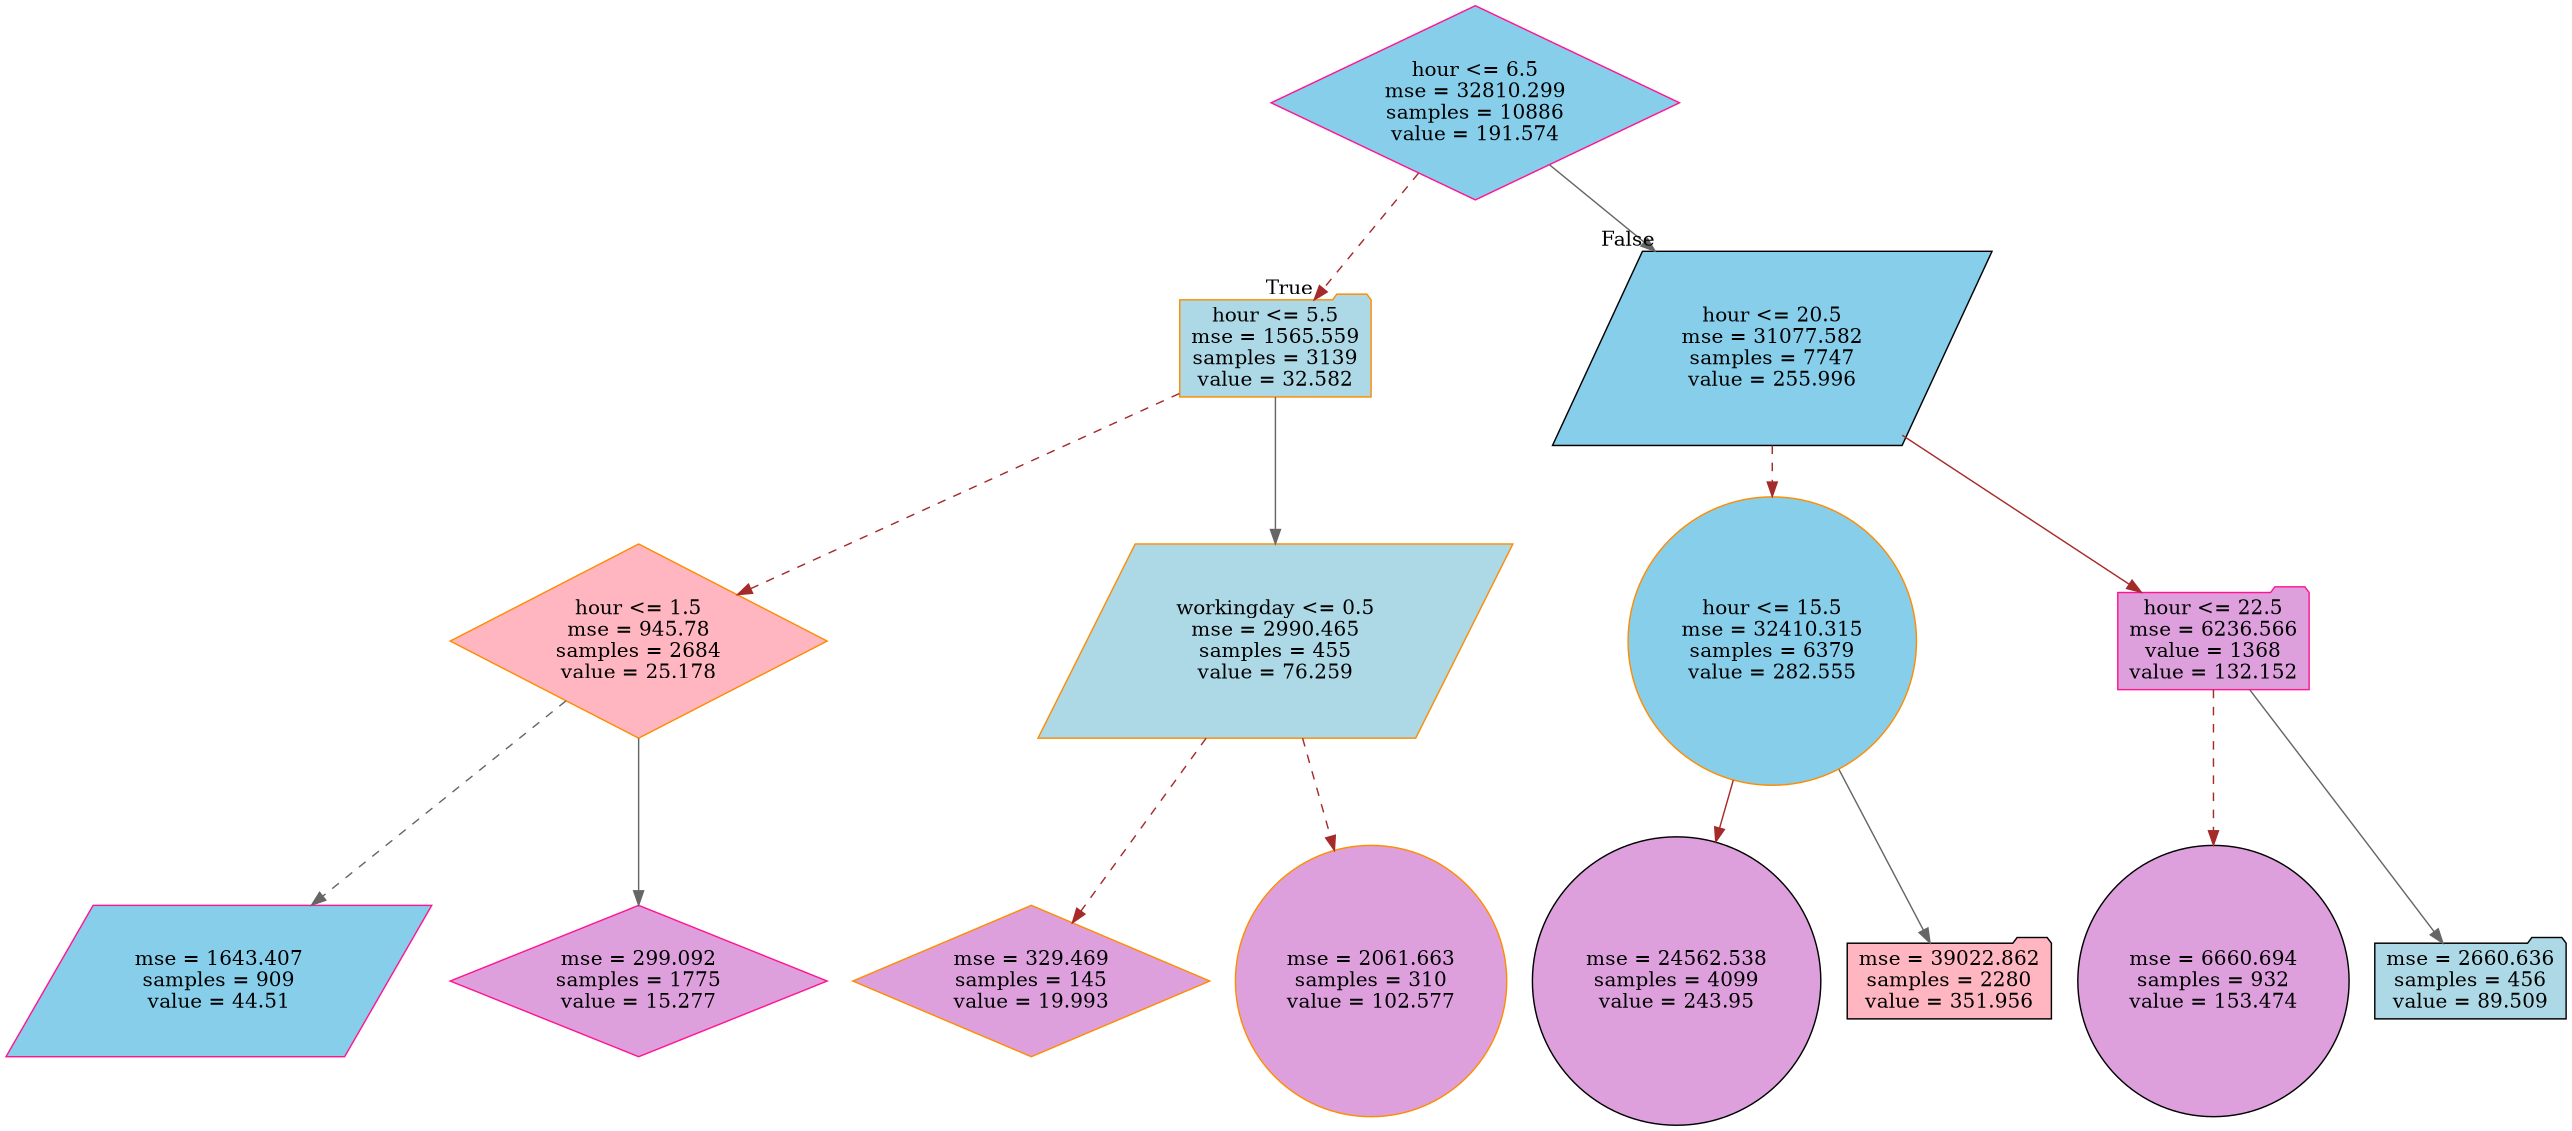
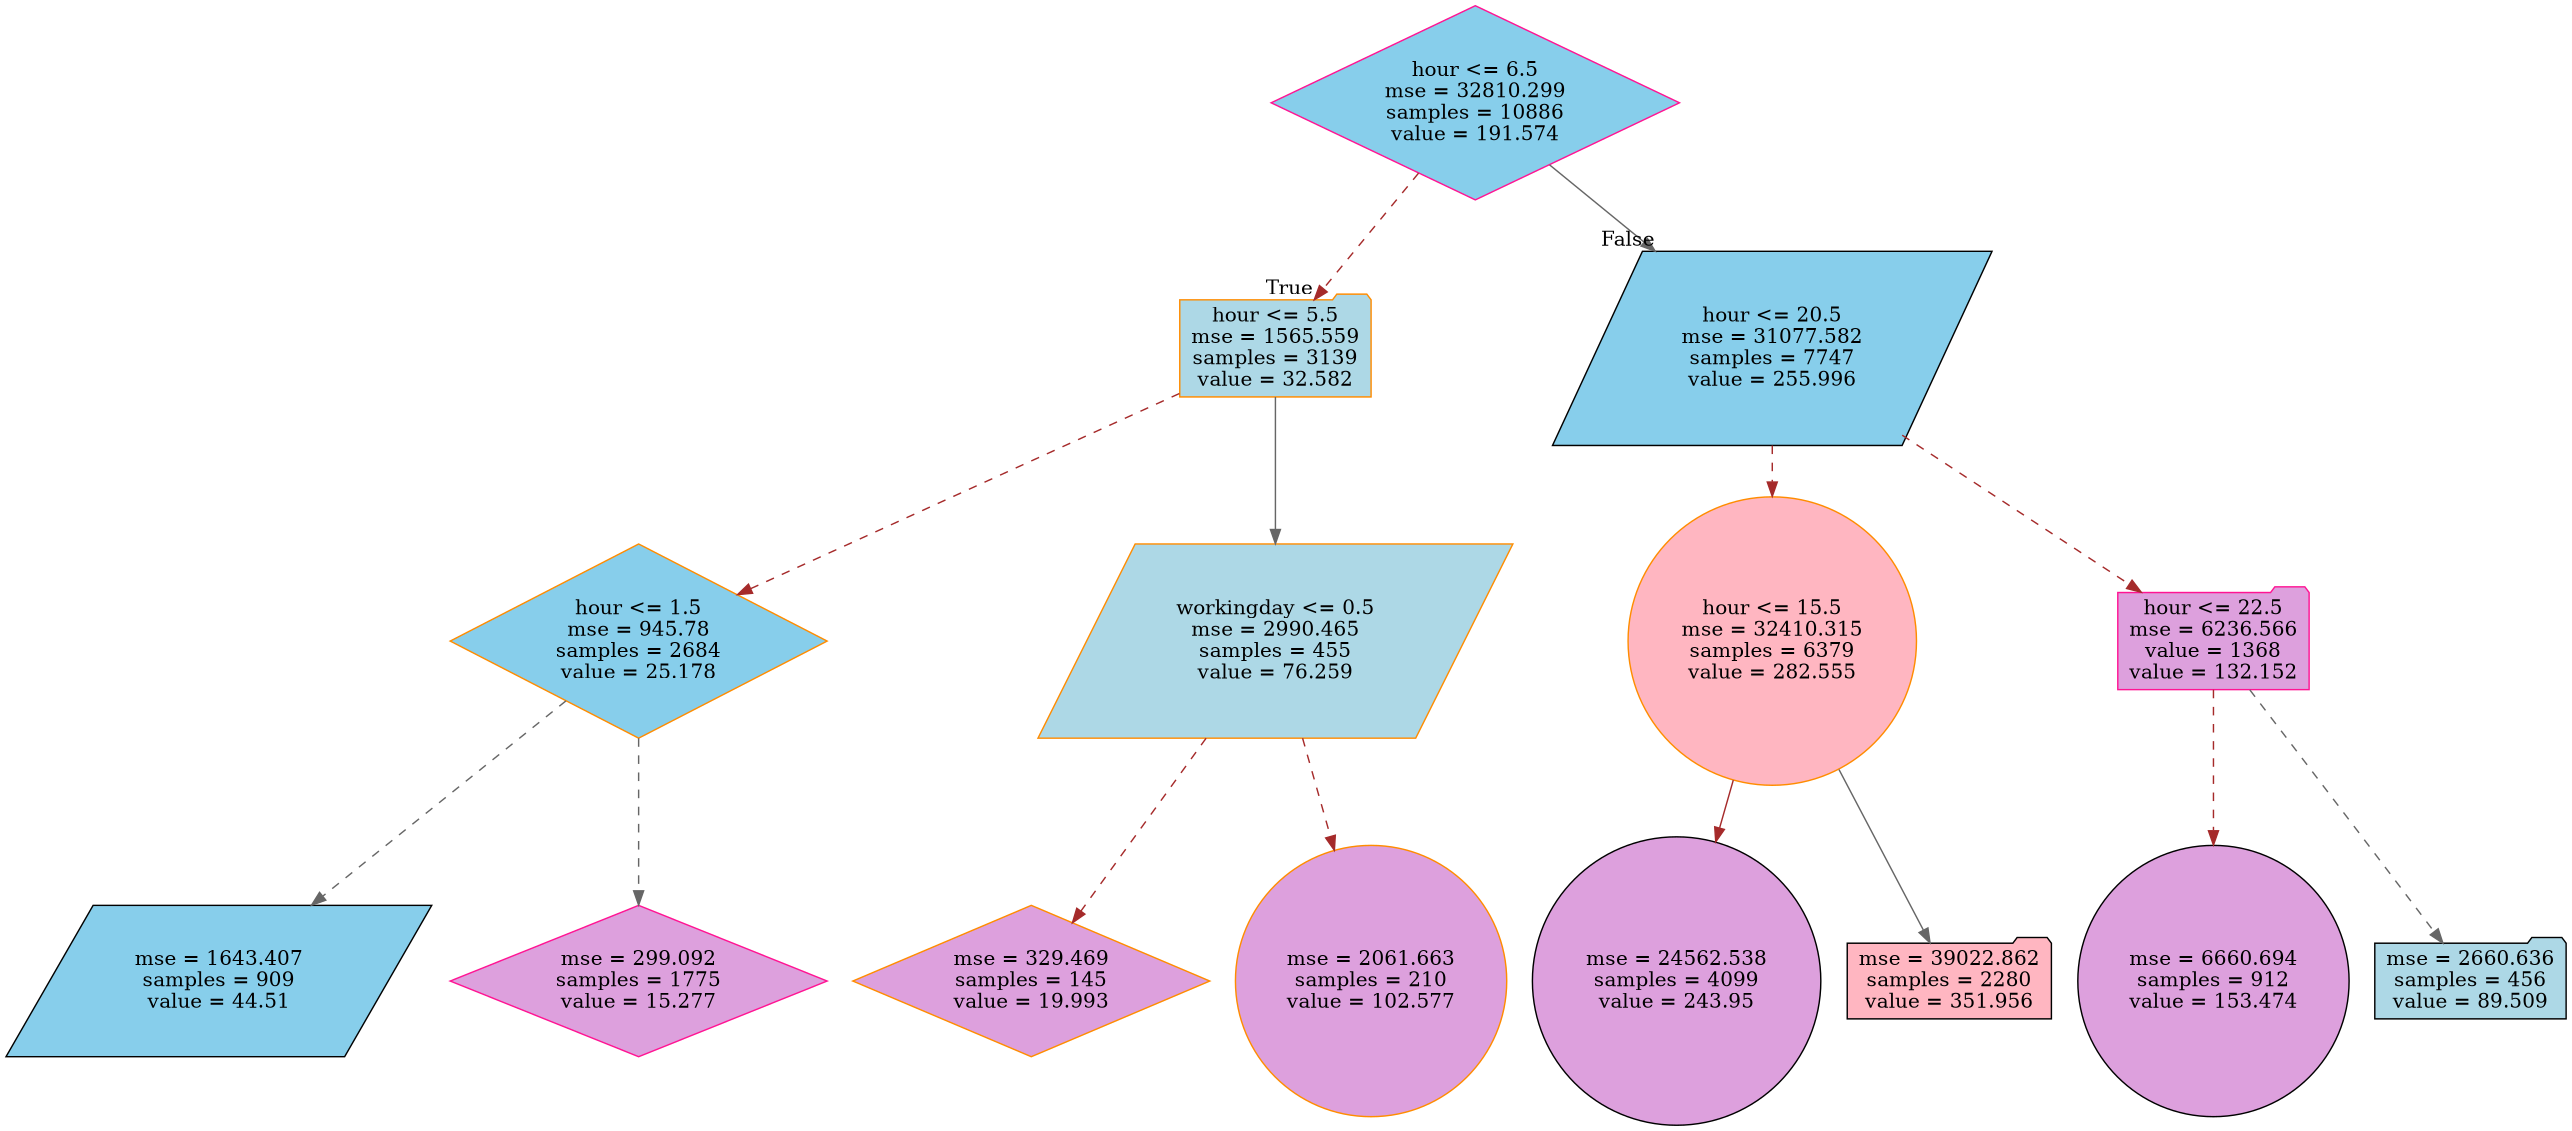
(2016, 510) -> (2016, 510)
(639, 641) -> (639, 641)
(1772, 641) -> (1772, 641)
(2342, 811) -> (2342, 811)
(639, 814) -> (639, 814)
(219, 981) -> (219, 981)
(1371, 981) -> (1371, 981)
(2213, 981) -> (2213, 981)
